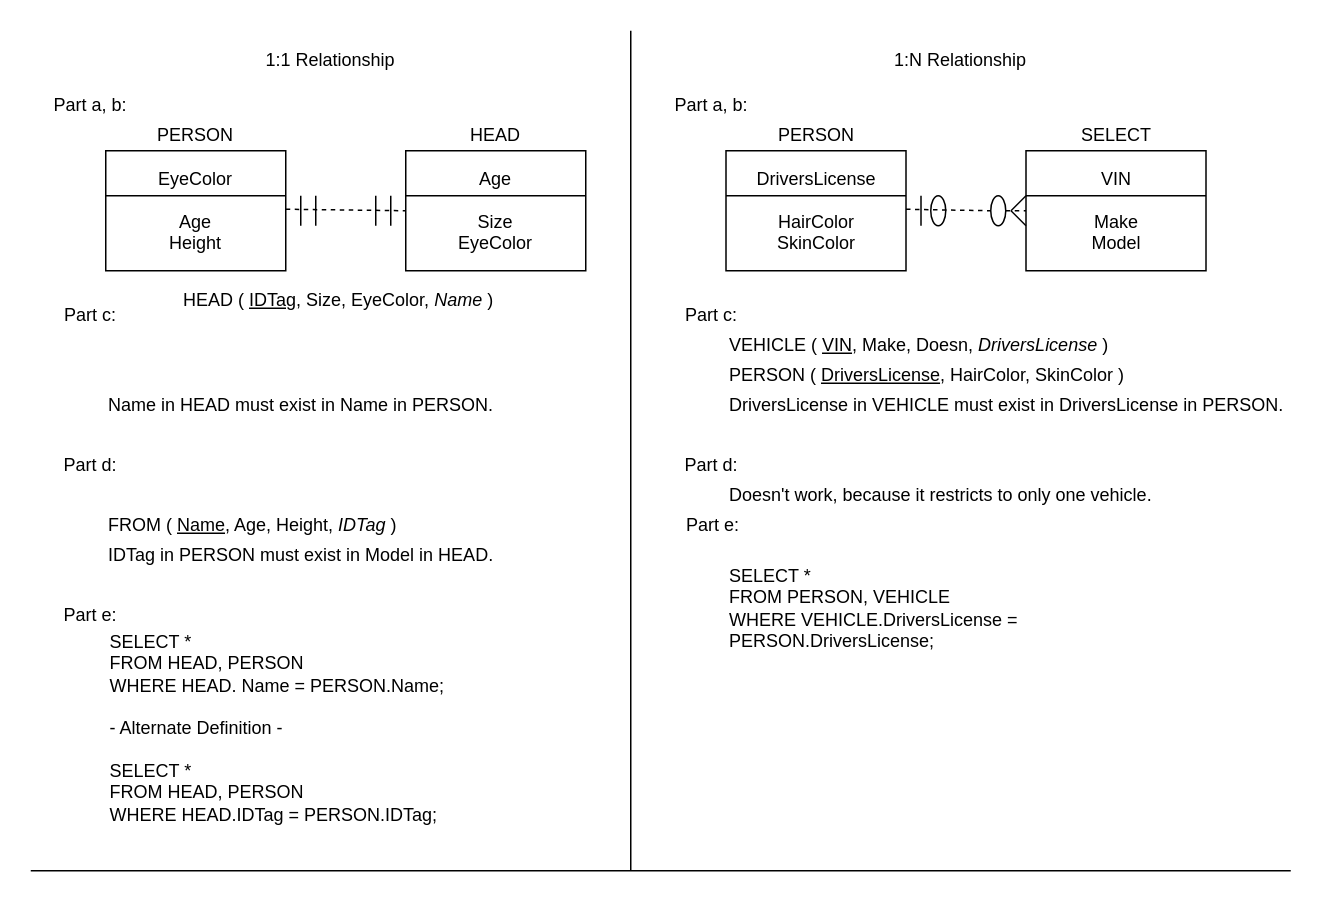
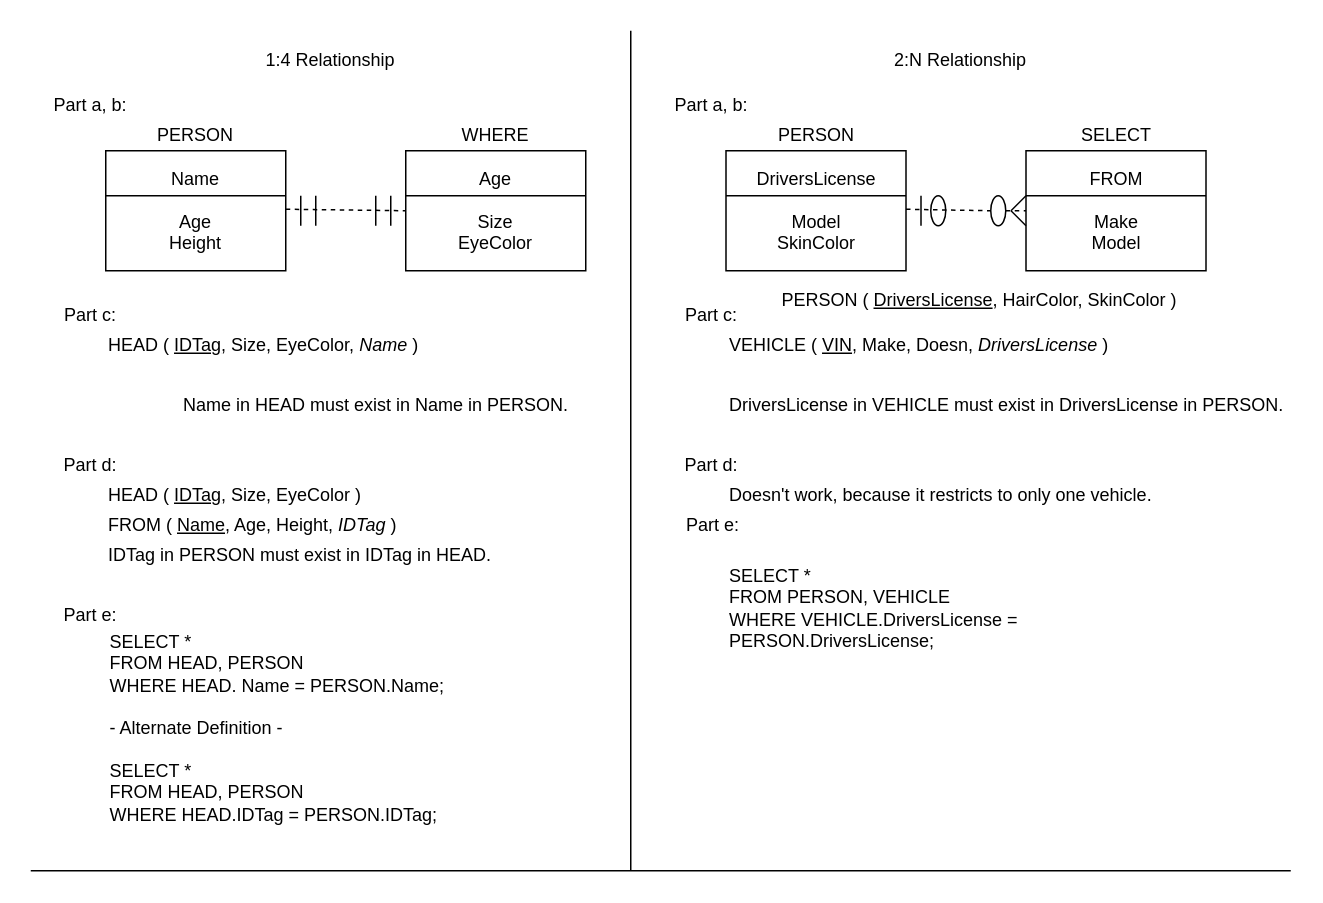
(331, 61) -> (331, 61)
(961, 61) -> (961, 61)
(496, 136) -> (496, 136)
(196, 211) -> (196, 211)
(817, 211) -> (817, 211)
(1117, 211) -> (1117, 211)
(346, 301) -> (271, 346)
(935, 376) -> (987, 301)
(301, 406) -> (376, 406)
none -> (301, 496)
(298, 556) -> (300, 556)
